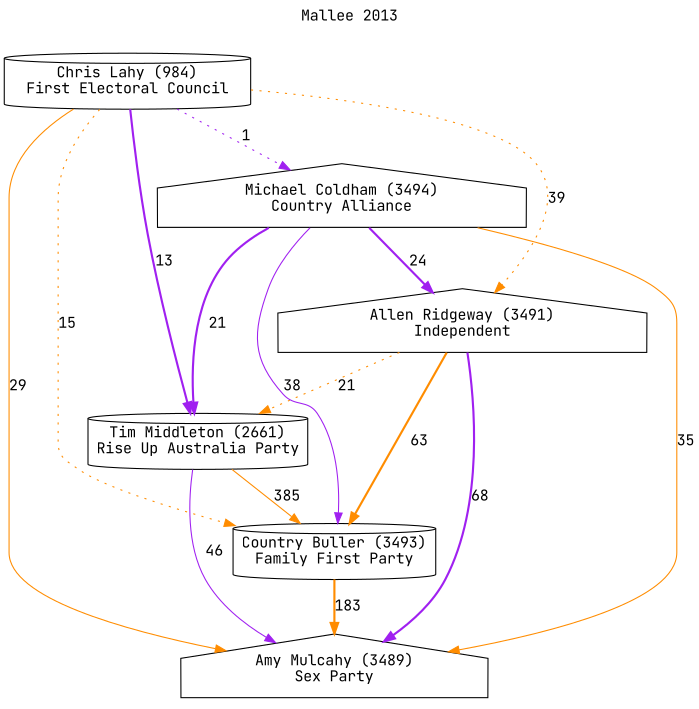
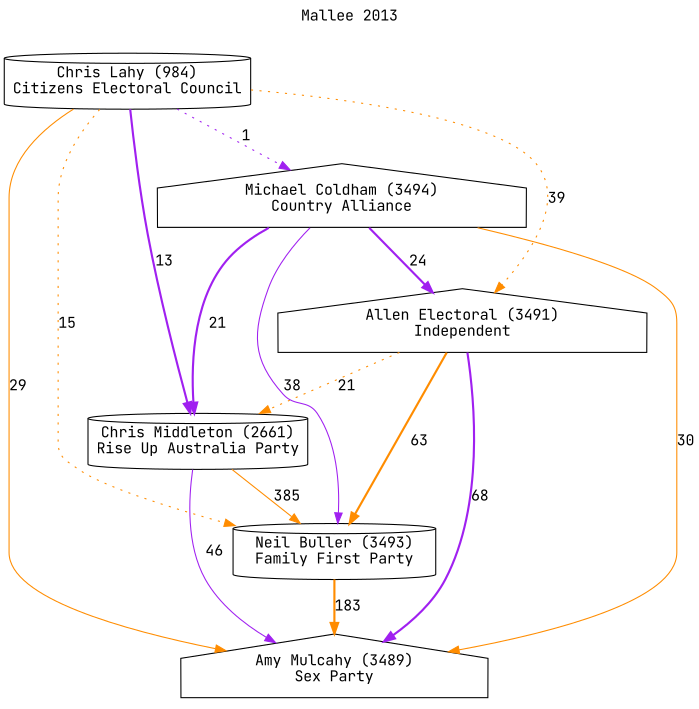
(127, 81) -> (127, 81)
(462, 324) -> (462, 324)
(198, 441) -> (198, 441)
(686, 441) -> (686, 441)
(334, 552) -> (334, 552)
